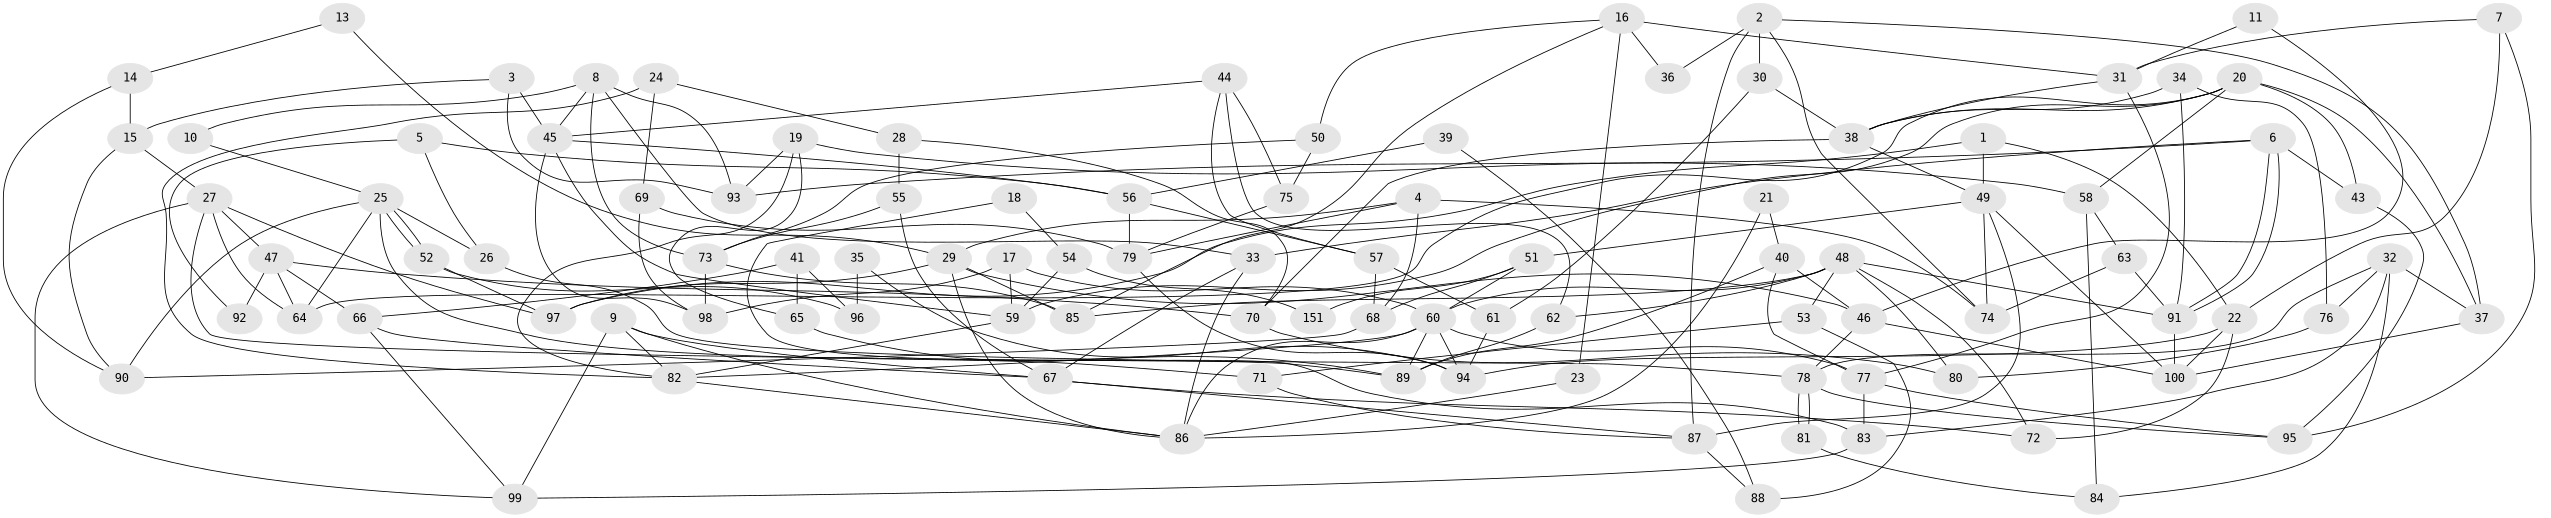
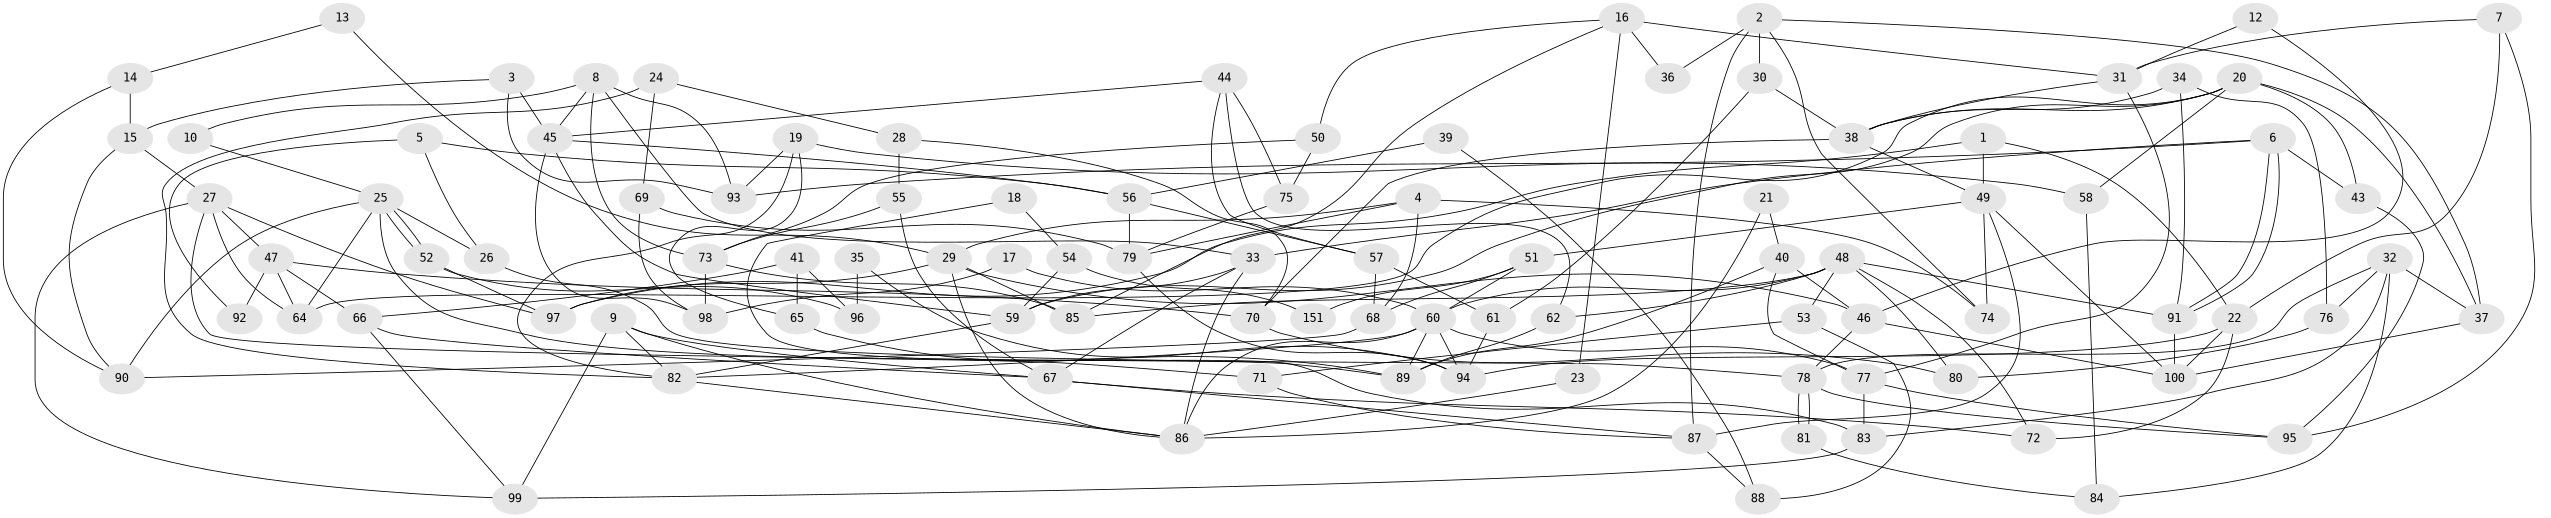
(2255, 18) -> (2255, 18)
(2124, 259) -> none
(1011, 289) -> (1132, 288)
